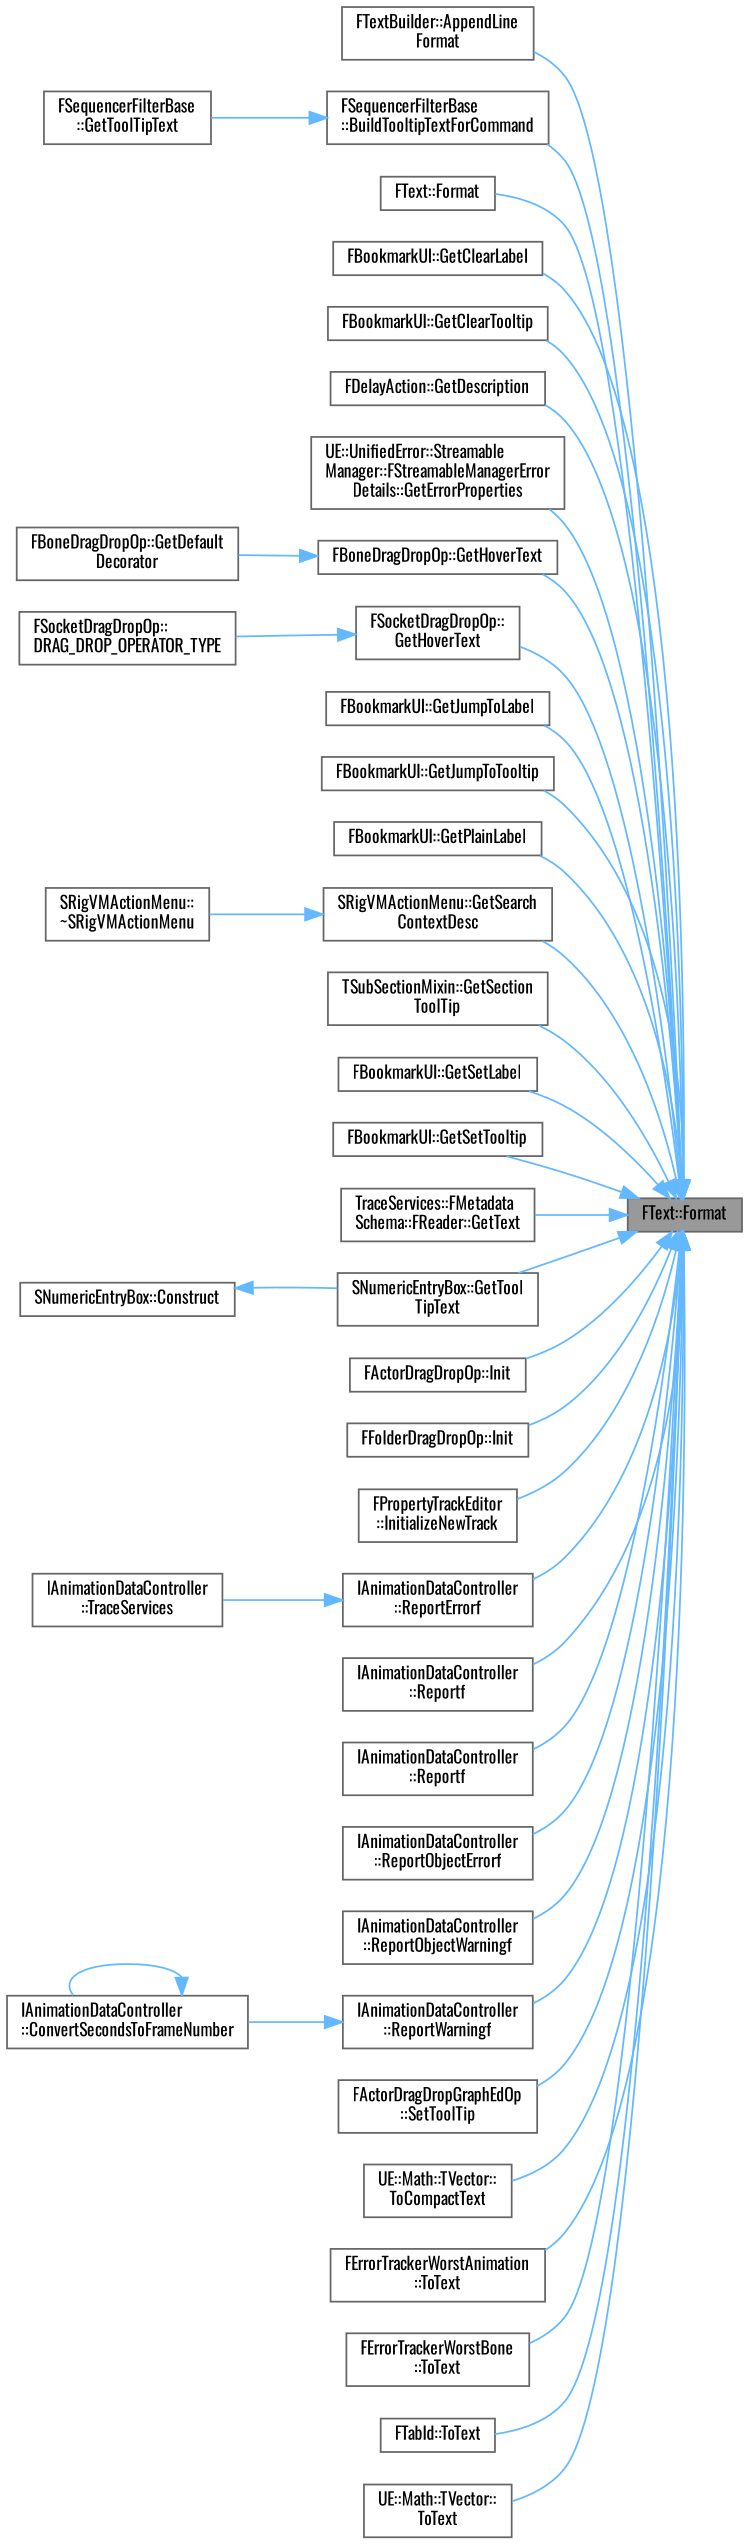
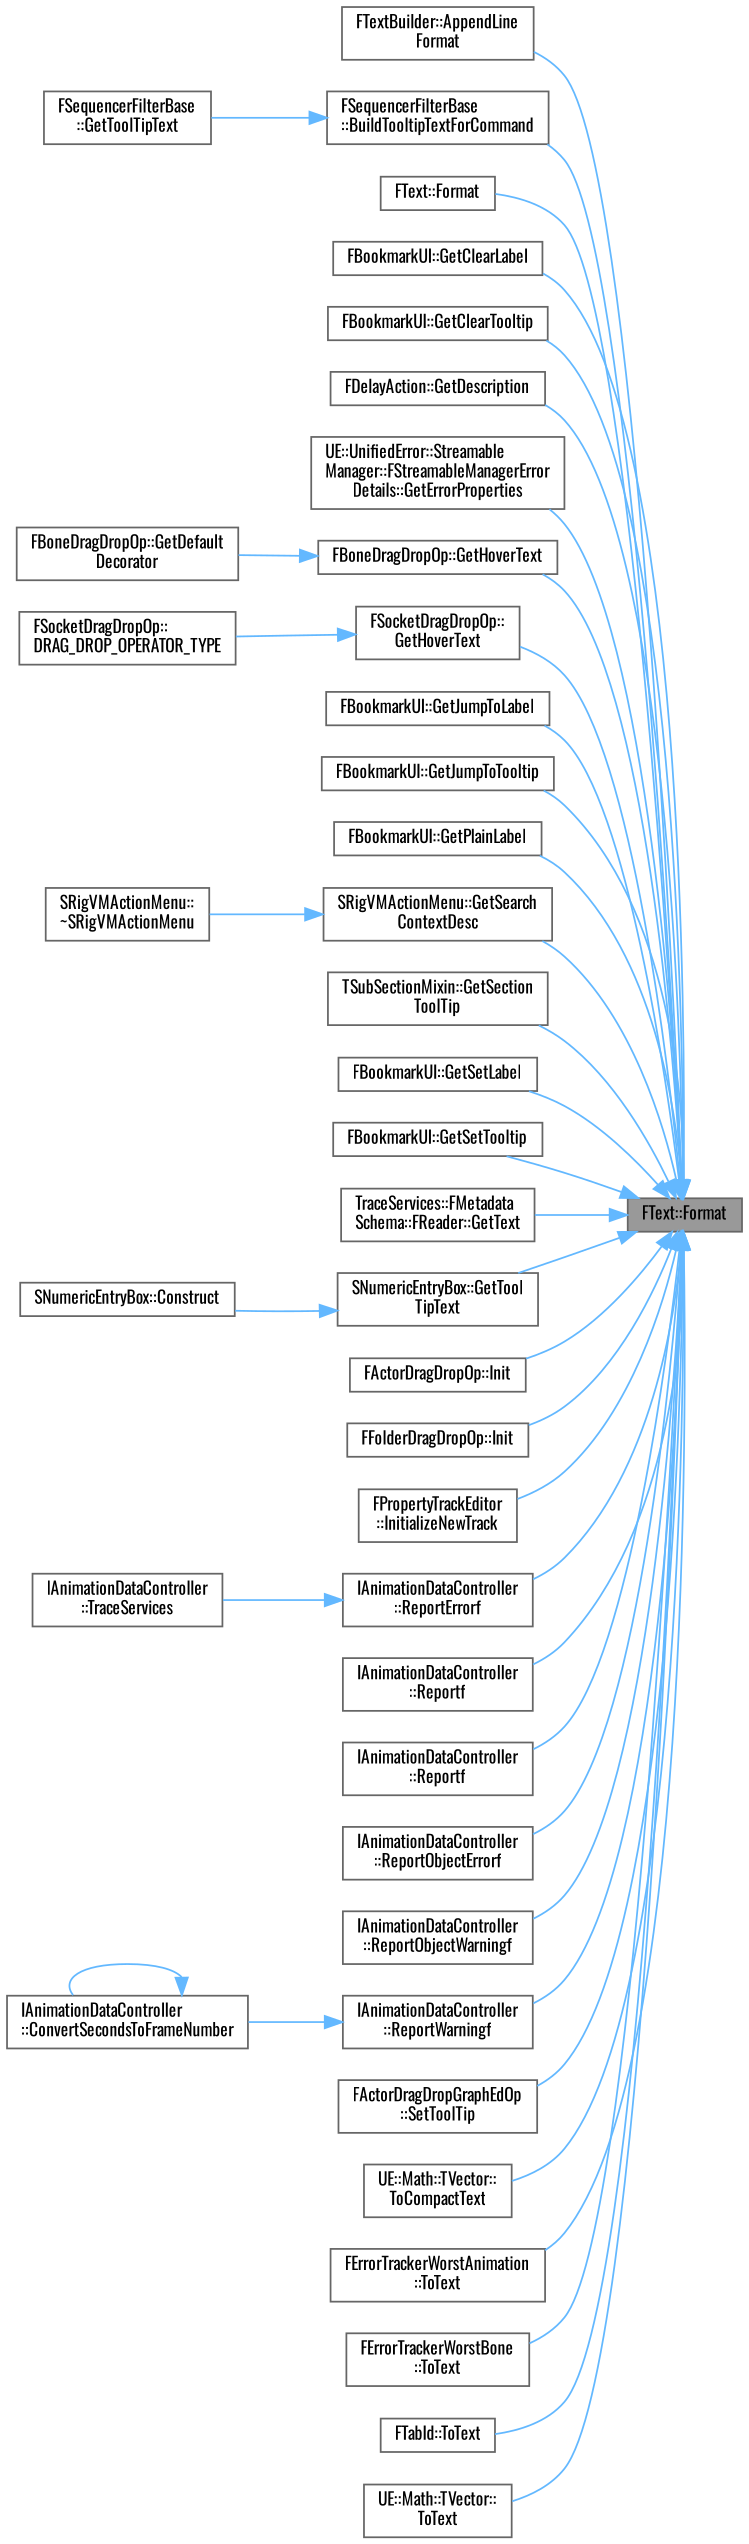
(295, 1288) -> (277, 1311)
